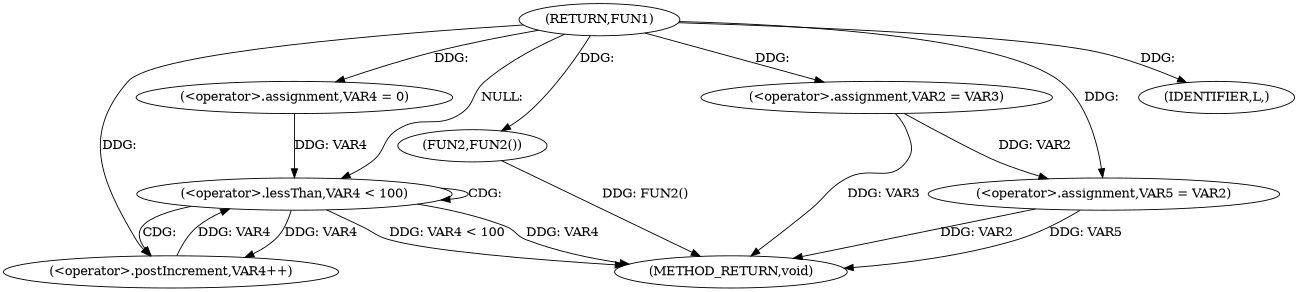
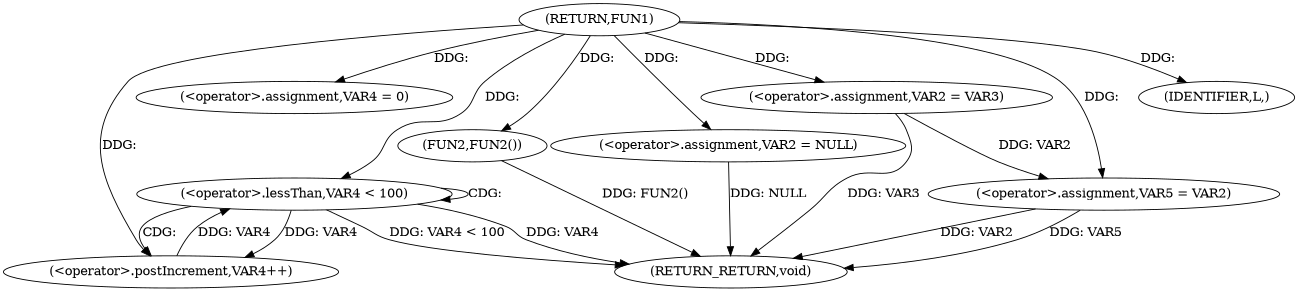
(504, 97) -> (504, 97)
(294, 141) -> none
none -> (728, 146)
(731, 272) -> (731, 272)
